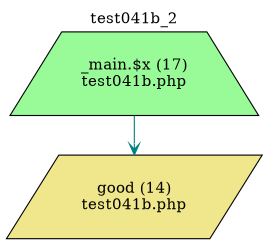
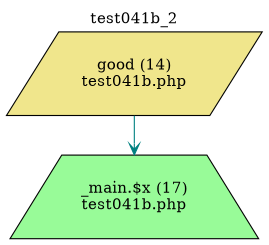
(134, 130) -> (134, 130)
